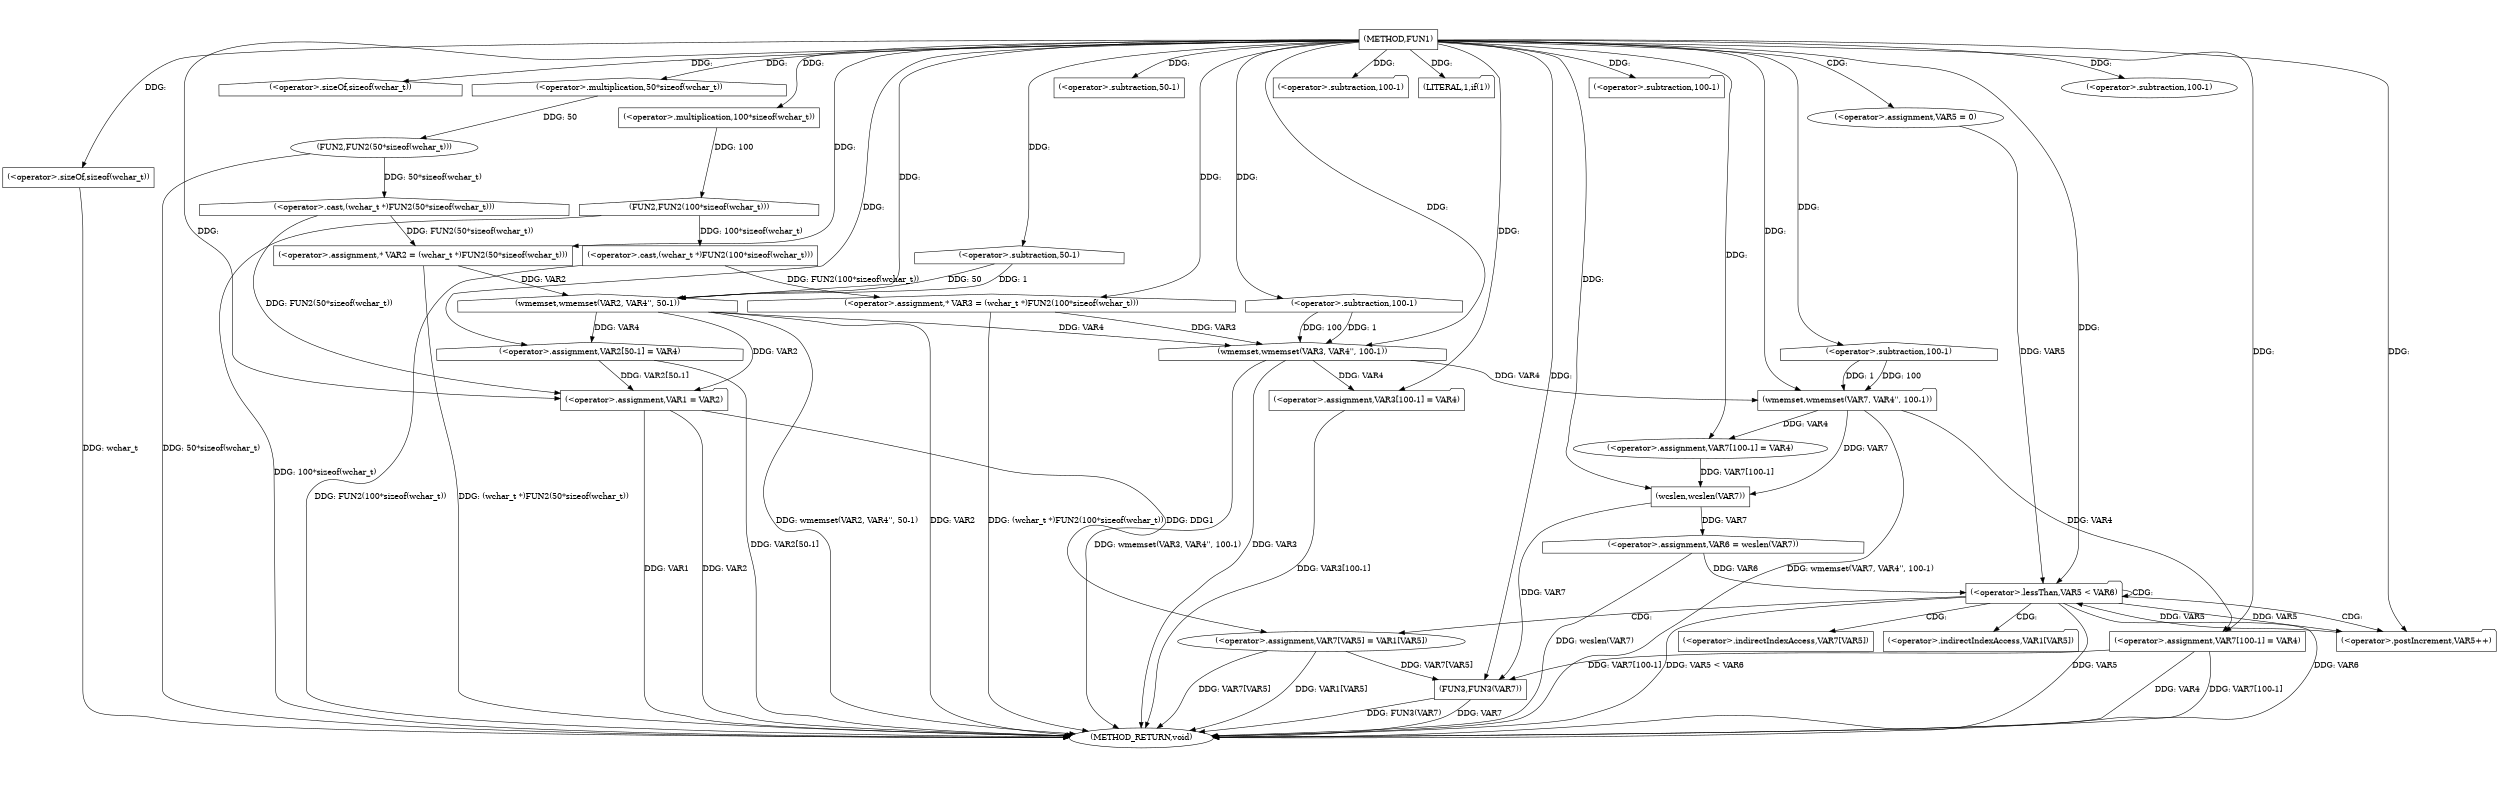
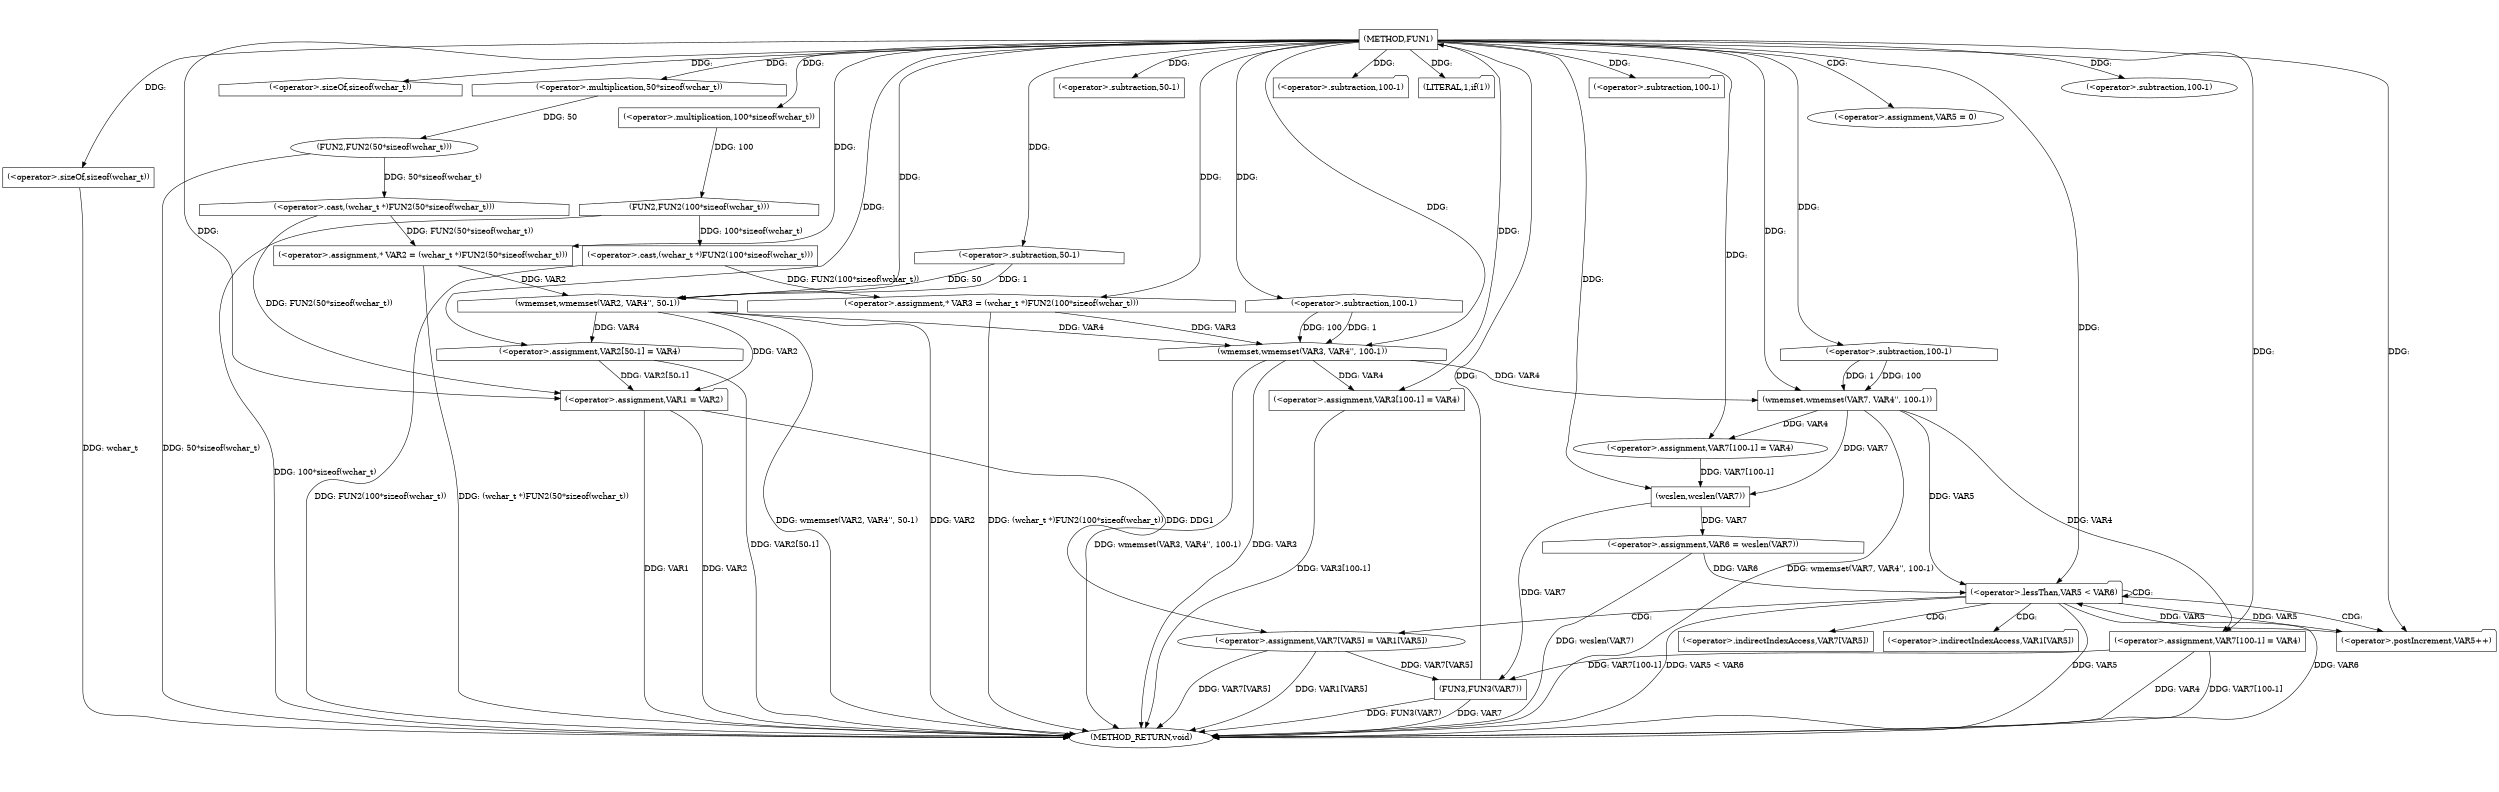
(1552, 316) -> (1485, 338)
(2018, 336) -> (1929, 497)
